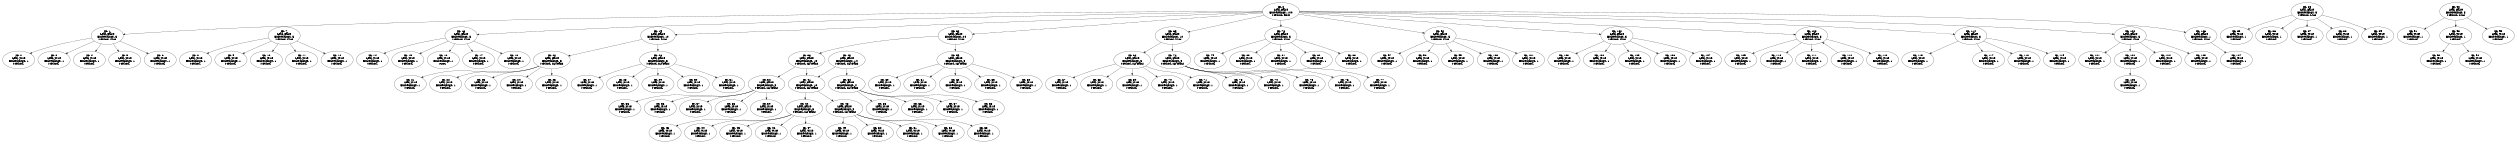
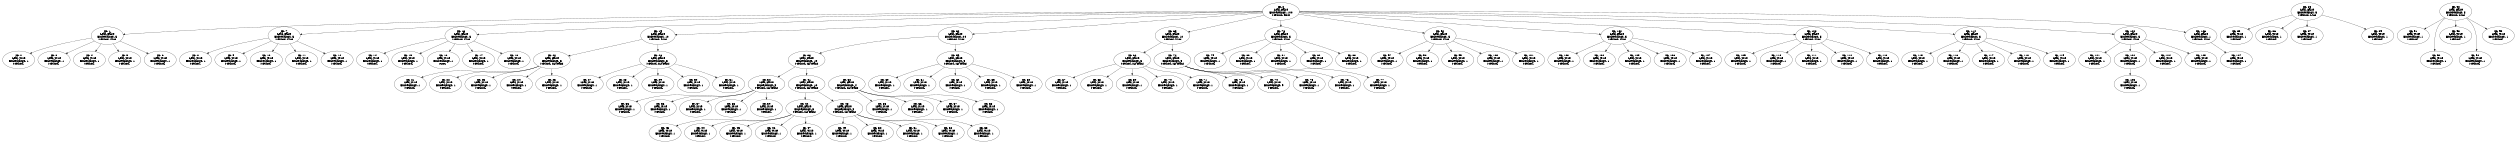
none -> (782, 18)
(2342, 36) -> none
(2447, 47) -> (2436, 32)
(2465, 47) -> (2475, 32)
(1831, 48) -> (1828, 48)
(847, 60) -> none
none -> (1953, 60)
(1274, 84) -> (1274, 84)
